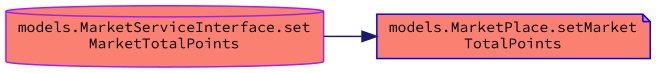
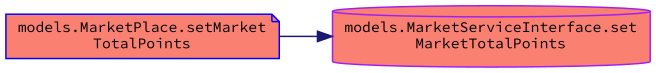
(343, 36) -> (299, 36)
